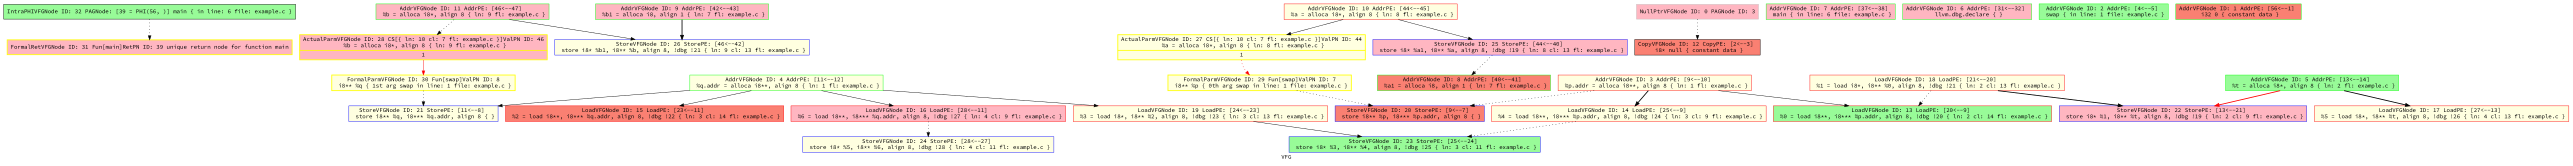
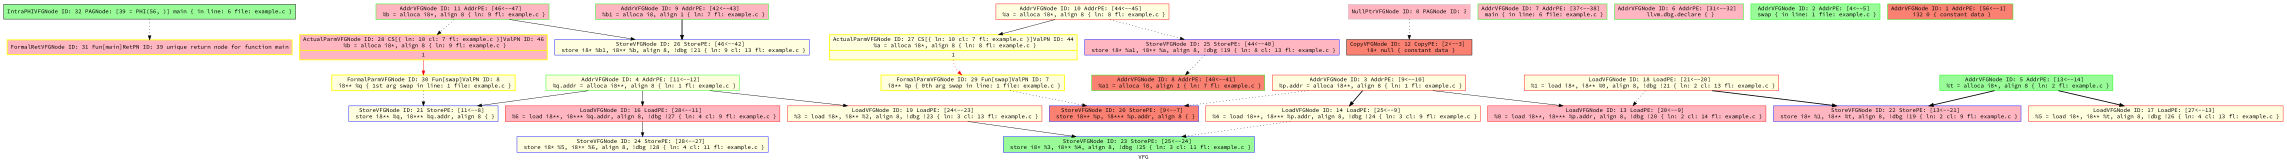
(1433, 29) -> (1145, 29)
(2250, 98) -> (1964, 98)
(645, 114) -> none
(1912, 114) -> (1627, 114)
(928, 127) -> (643, 127)
